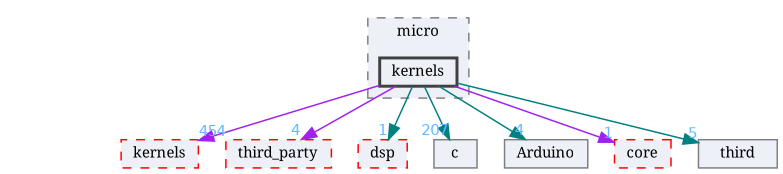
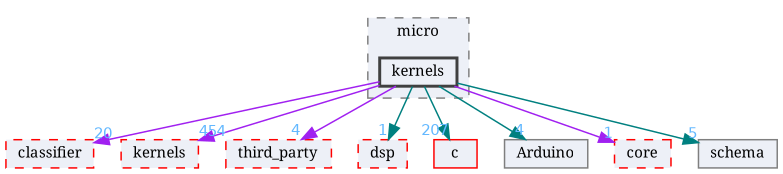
none -> (50, 154)
(455, 154) -> (455, 154)
(738, 154) -> (738, 154)
